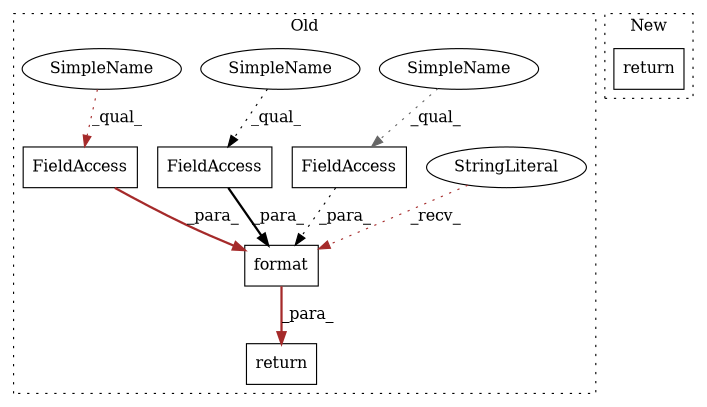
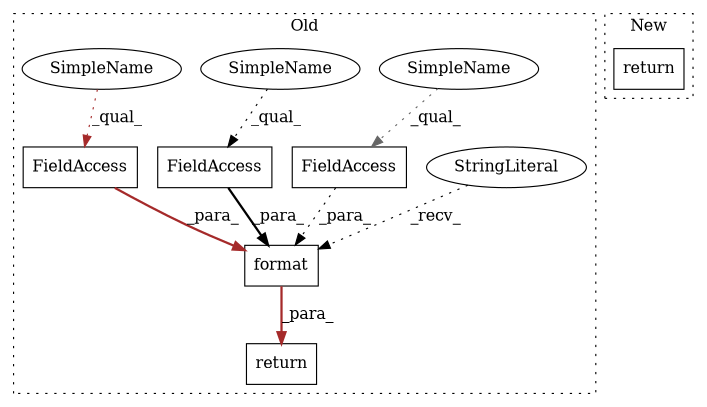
(398, 215) -> (398, 215)
